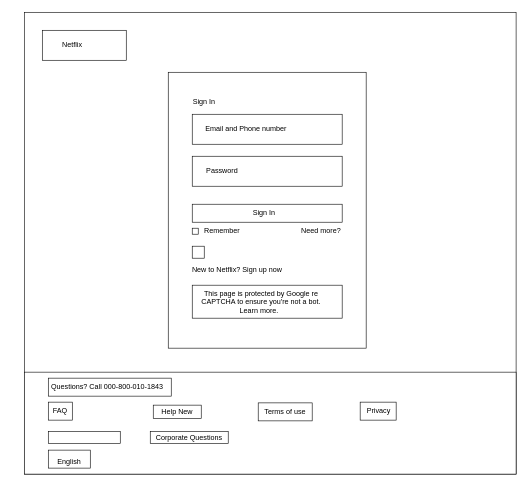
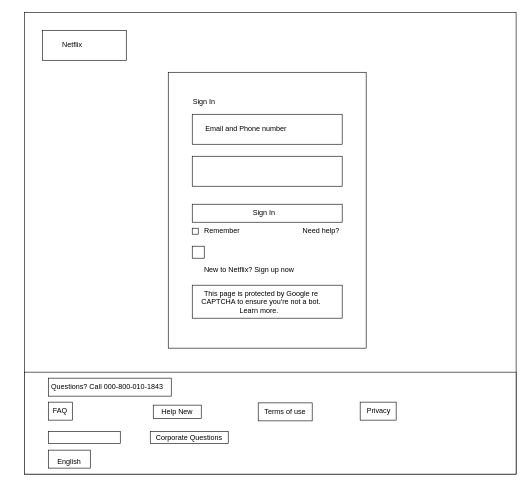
(222, 171) -> none
(321, 231) -> (321, 231)
(237, 270) -> (249, 270)
